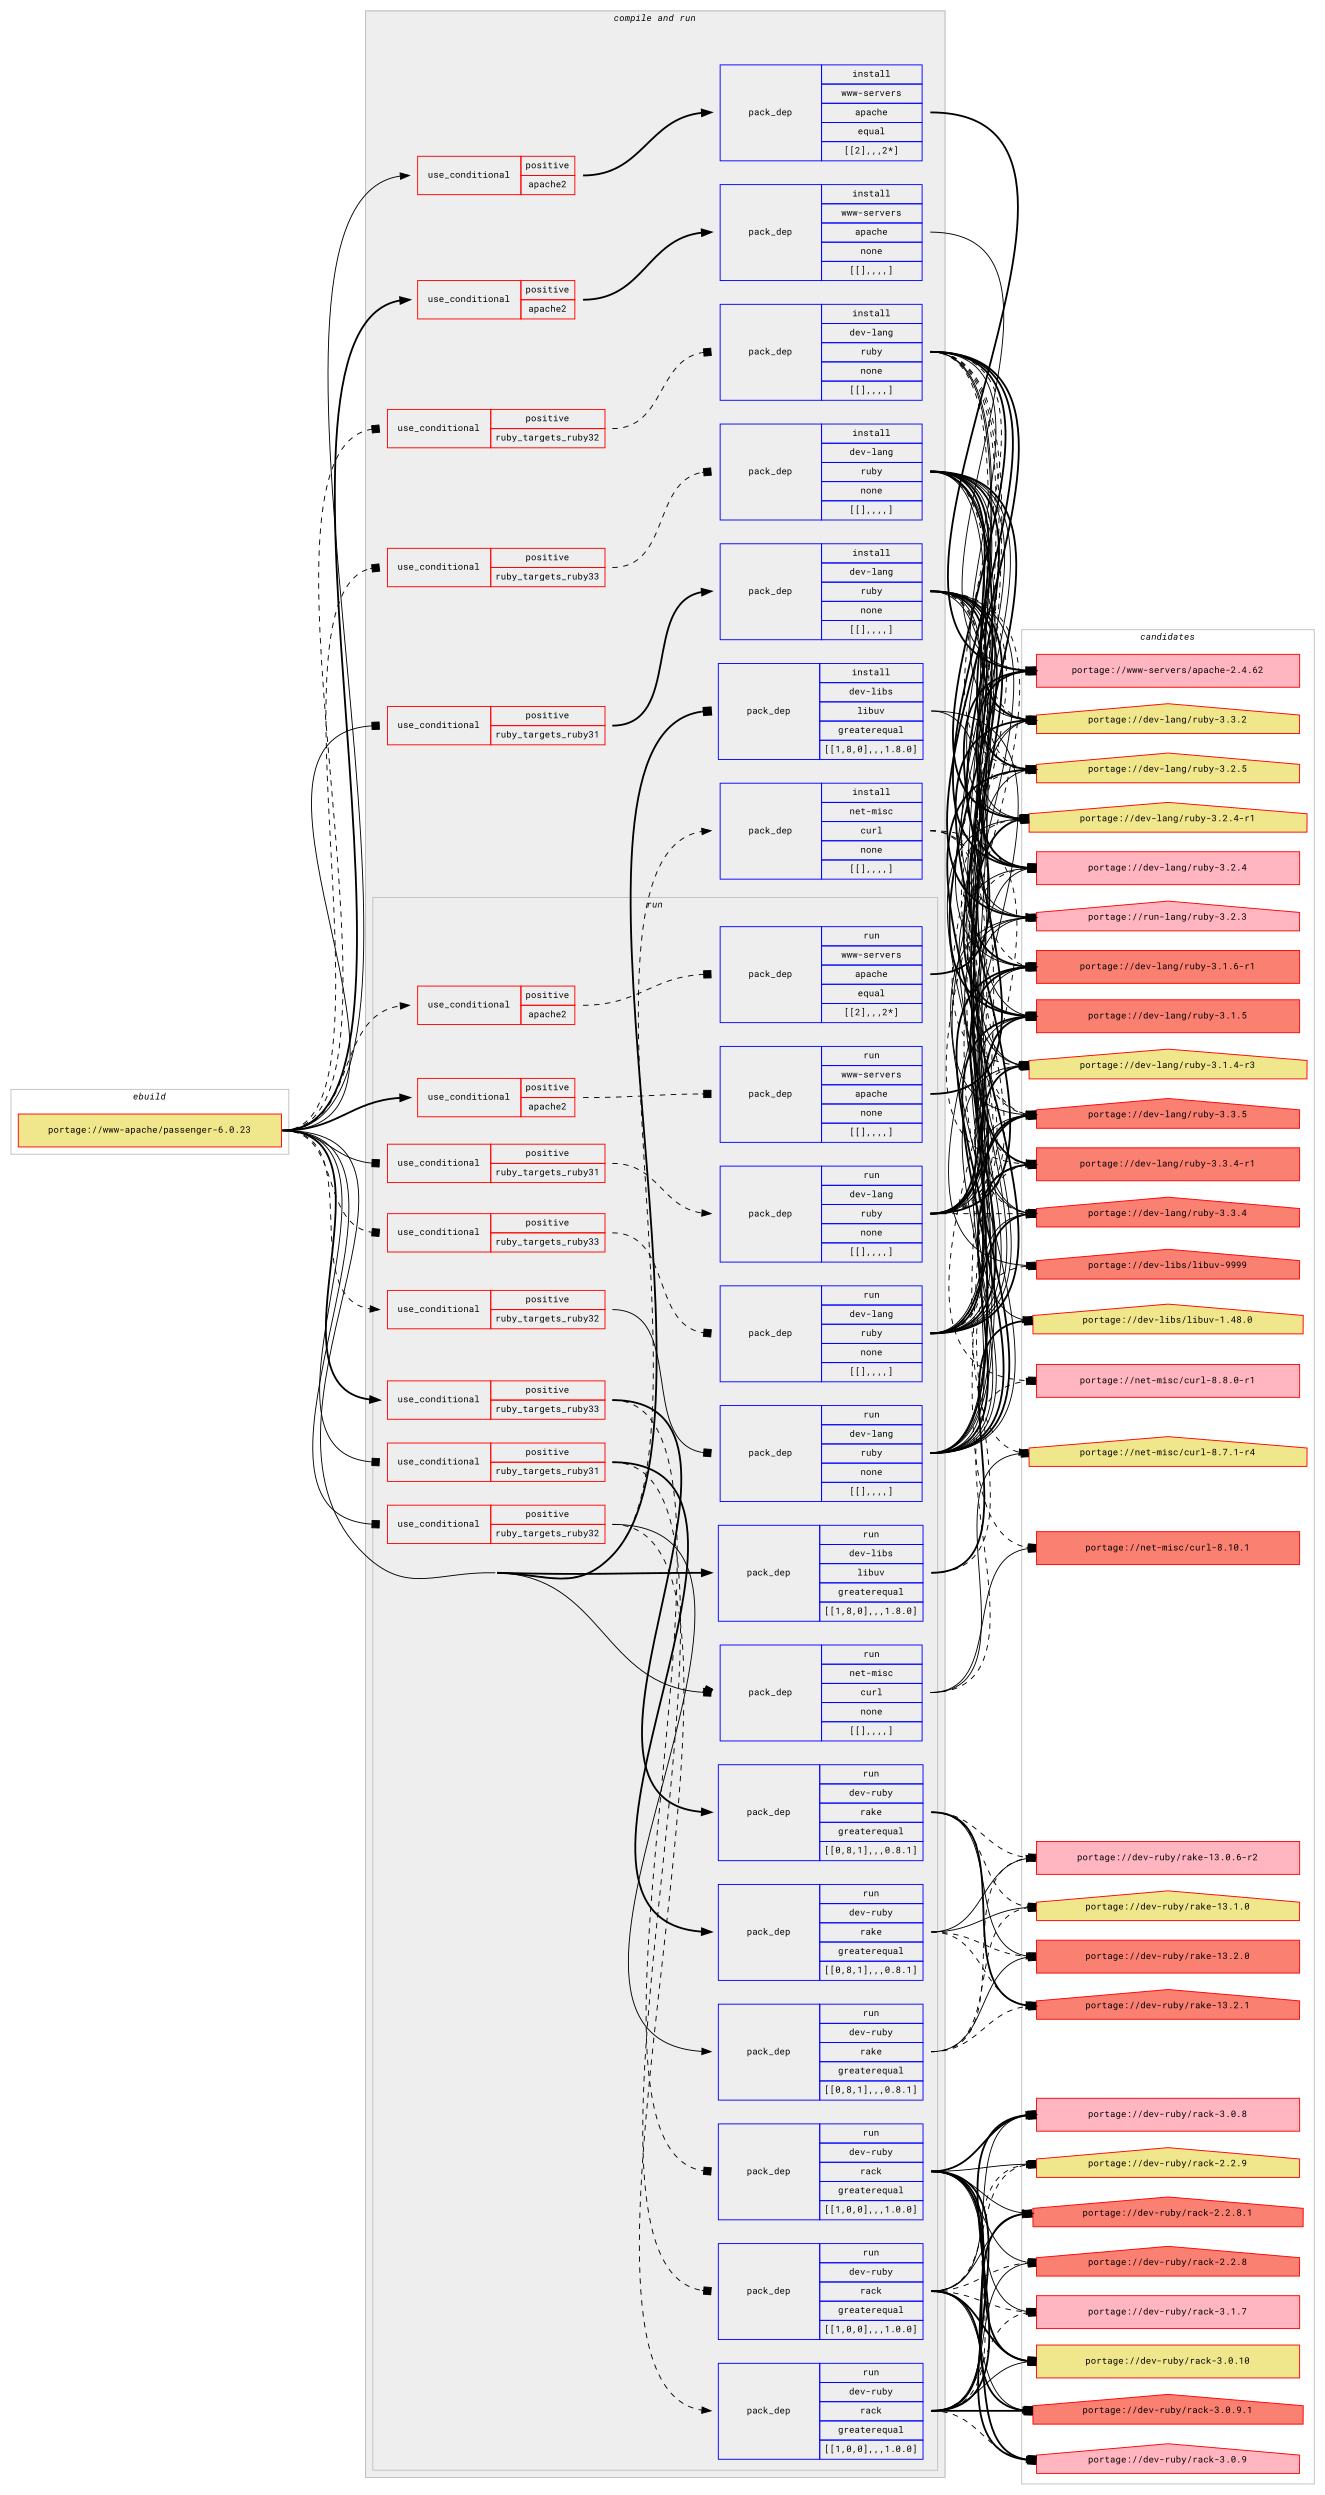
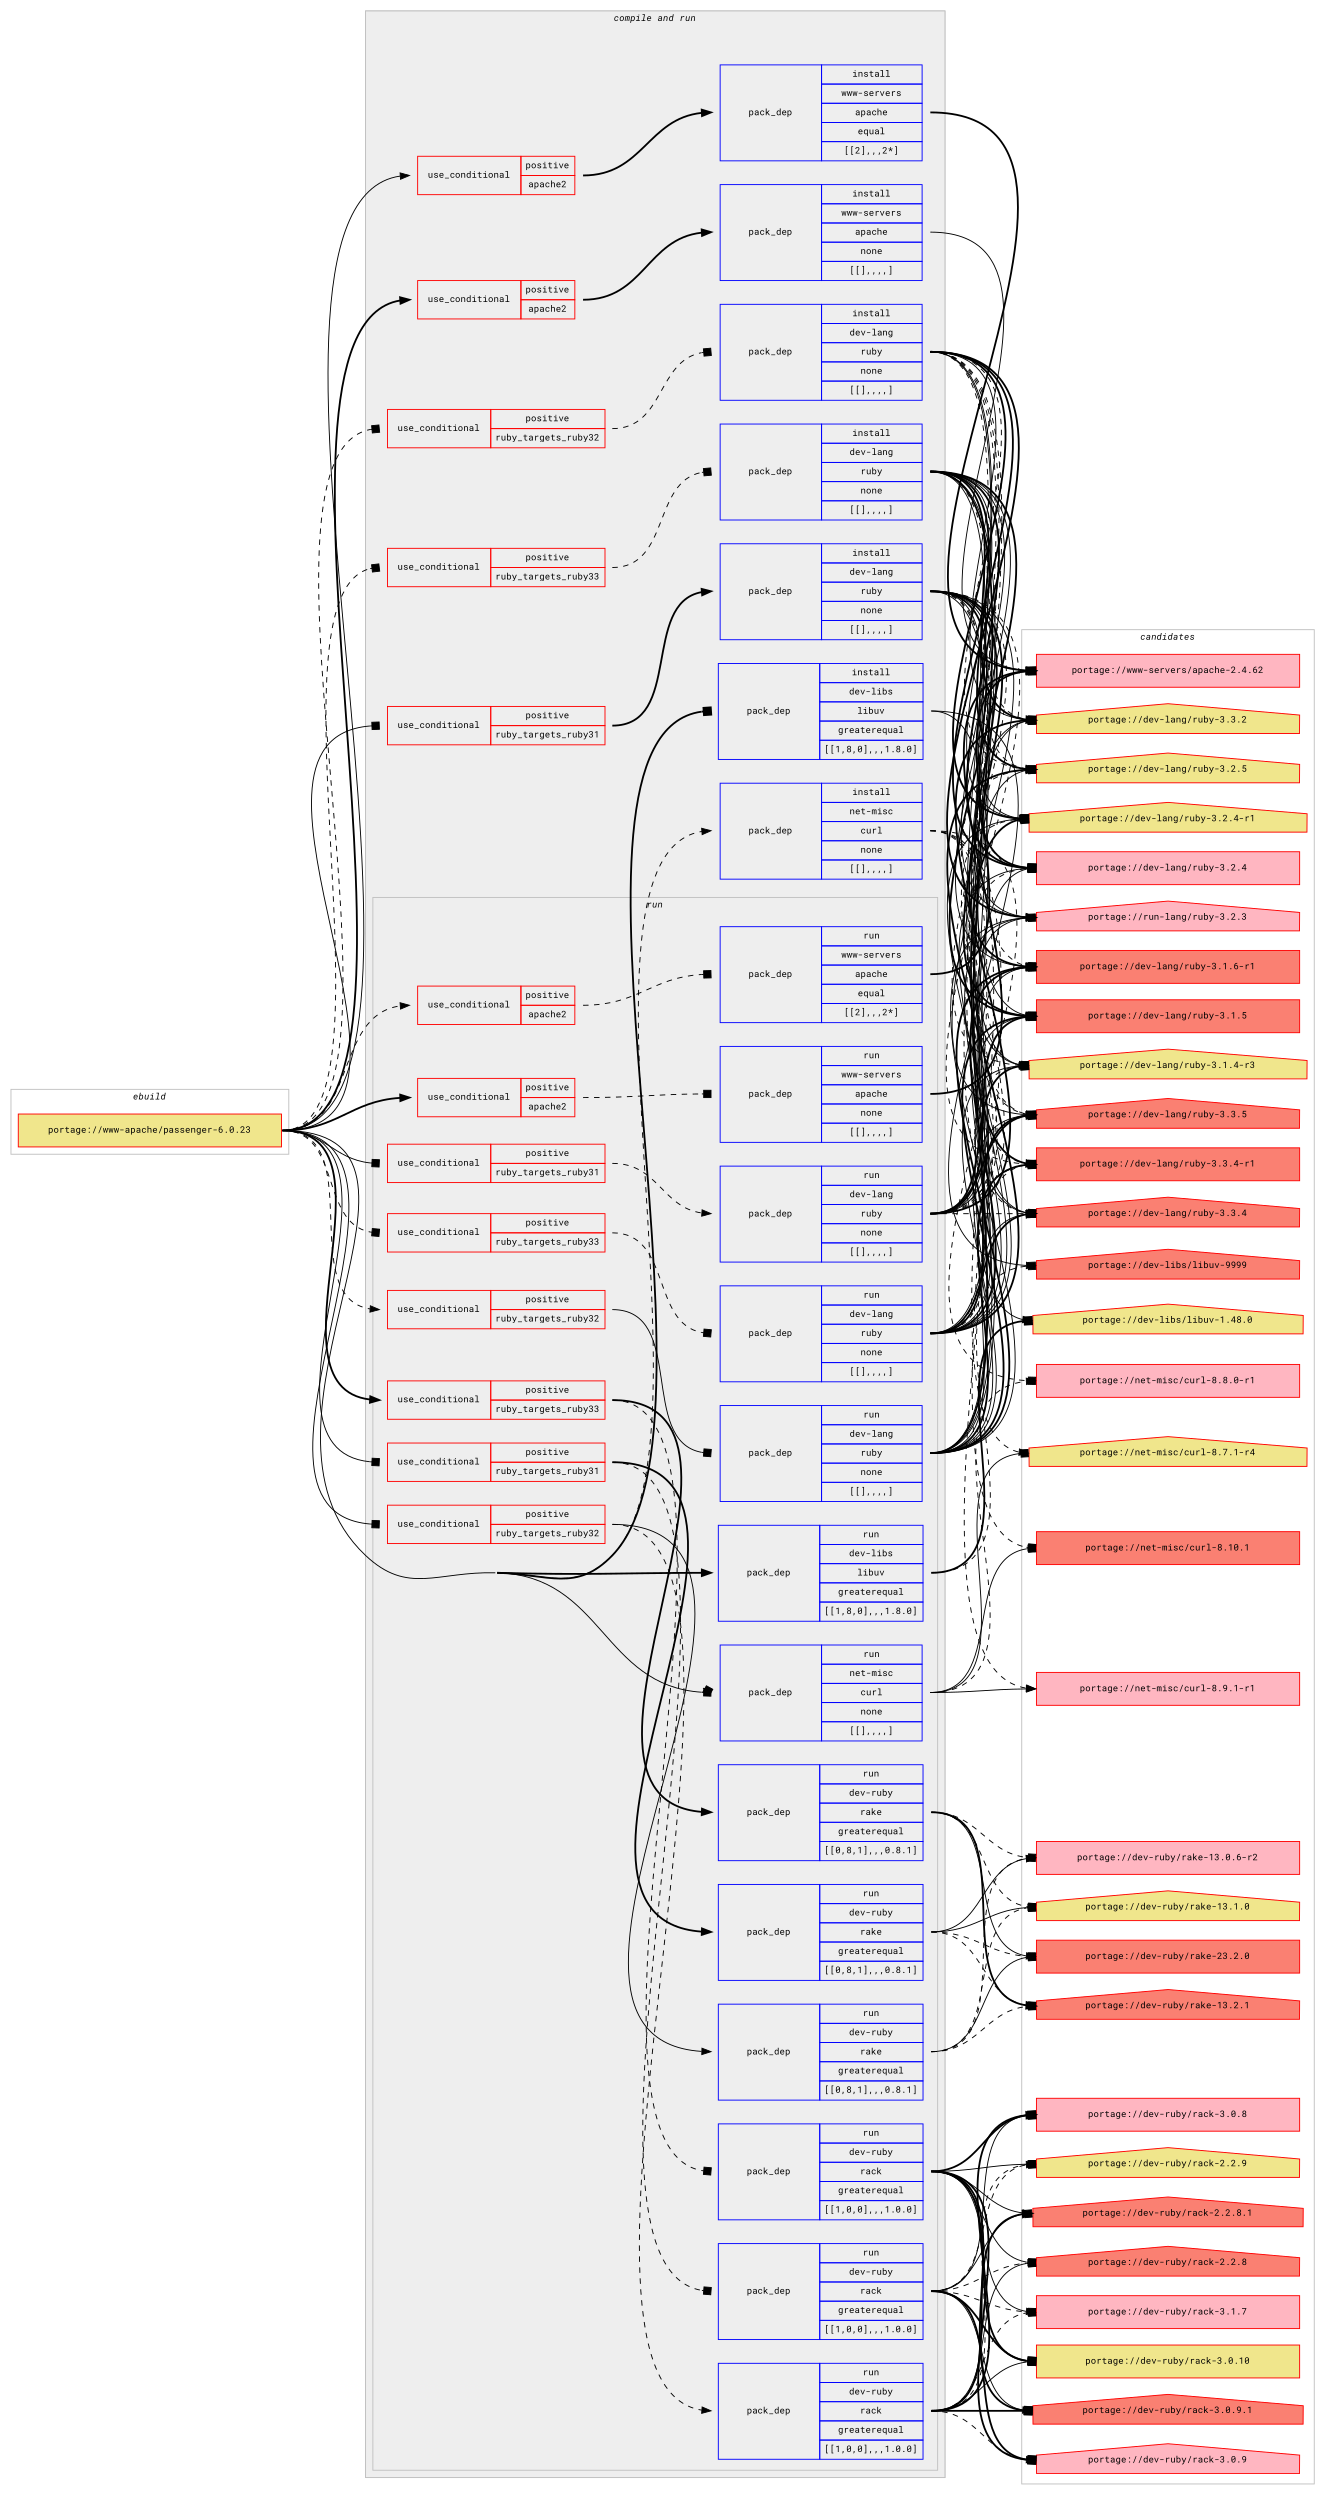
none -> (1168, 1689)
(1168, 1957) -> (1168, 1957)
